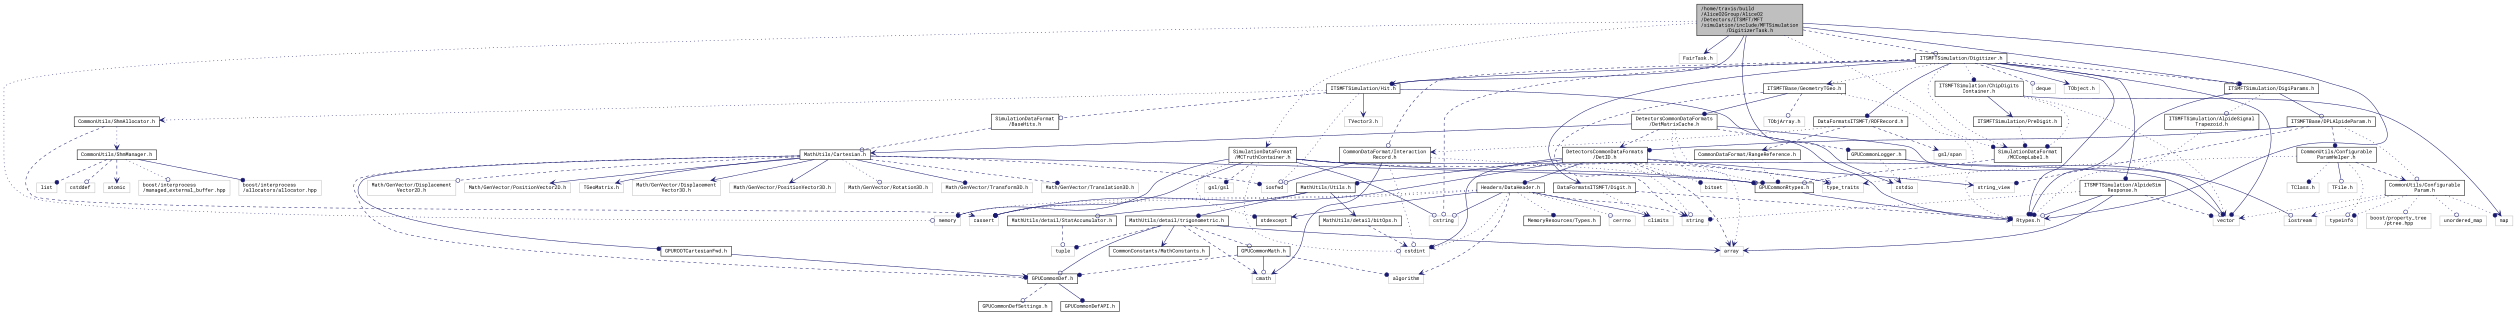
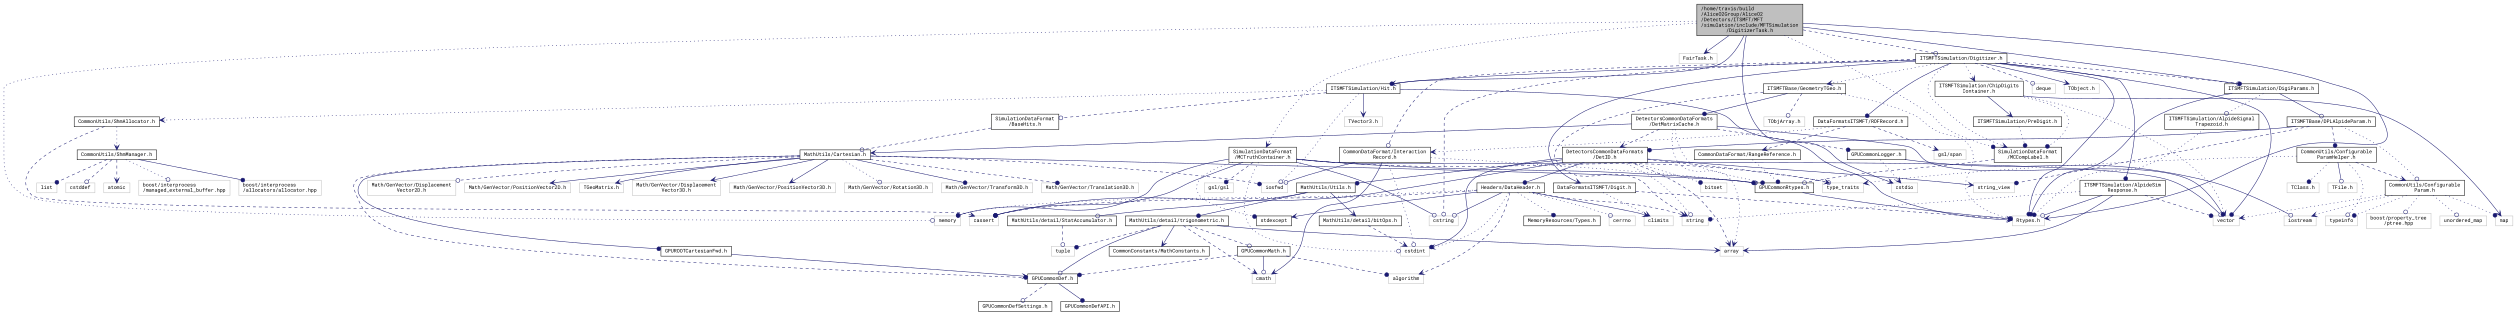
(1968, 70) -> (1968, 70)
(1237, 199) -> (1237, 199)
